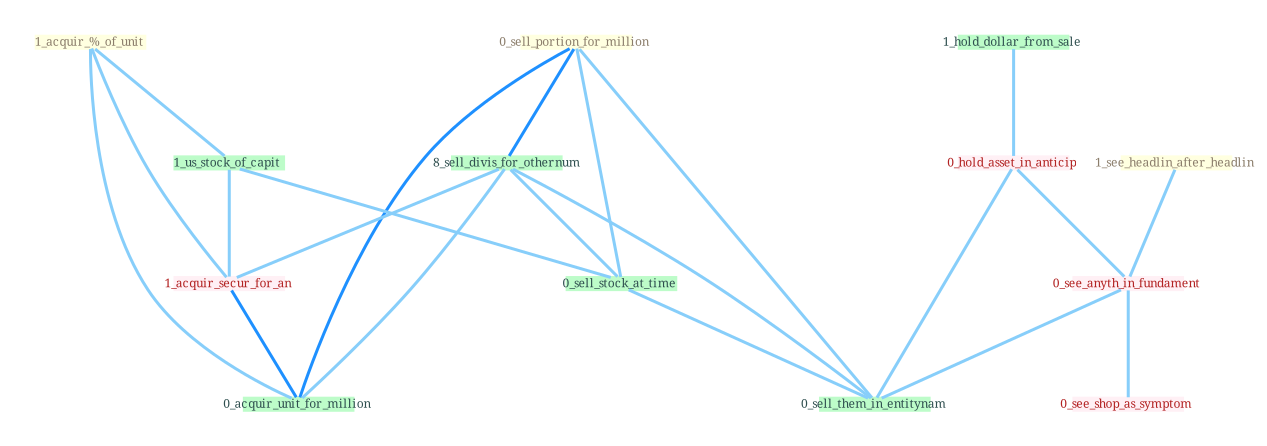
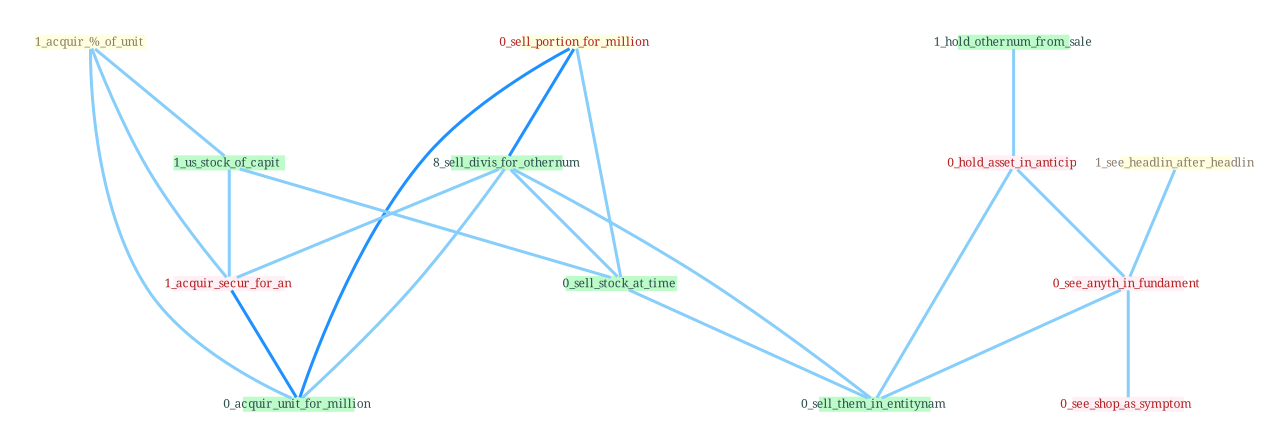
(576, 42) -> (576, 42)
(1014, 42) -> (1014, 42)
(726, 223) -> none
